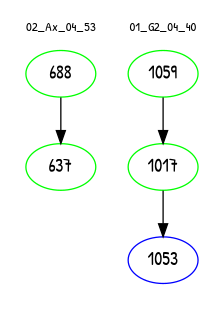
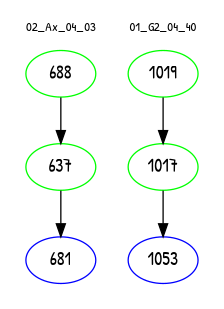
(61, 28) -> (61, 28)
(163, 74) -> (163, 74)
none -> (61, 260)
